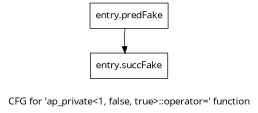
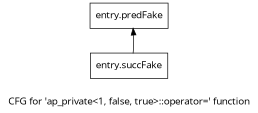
(124, 37) -> (134, 44)
